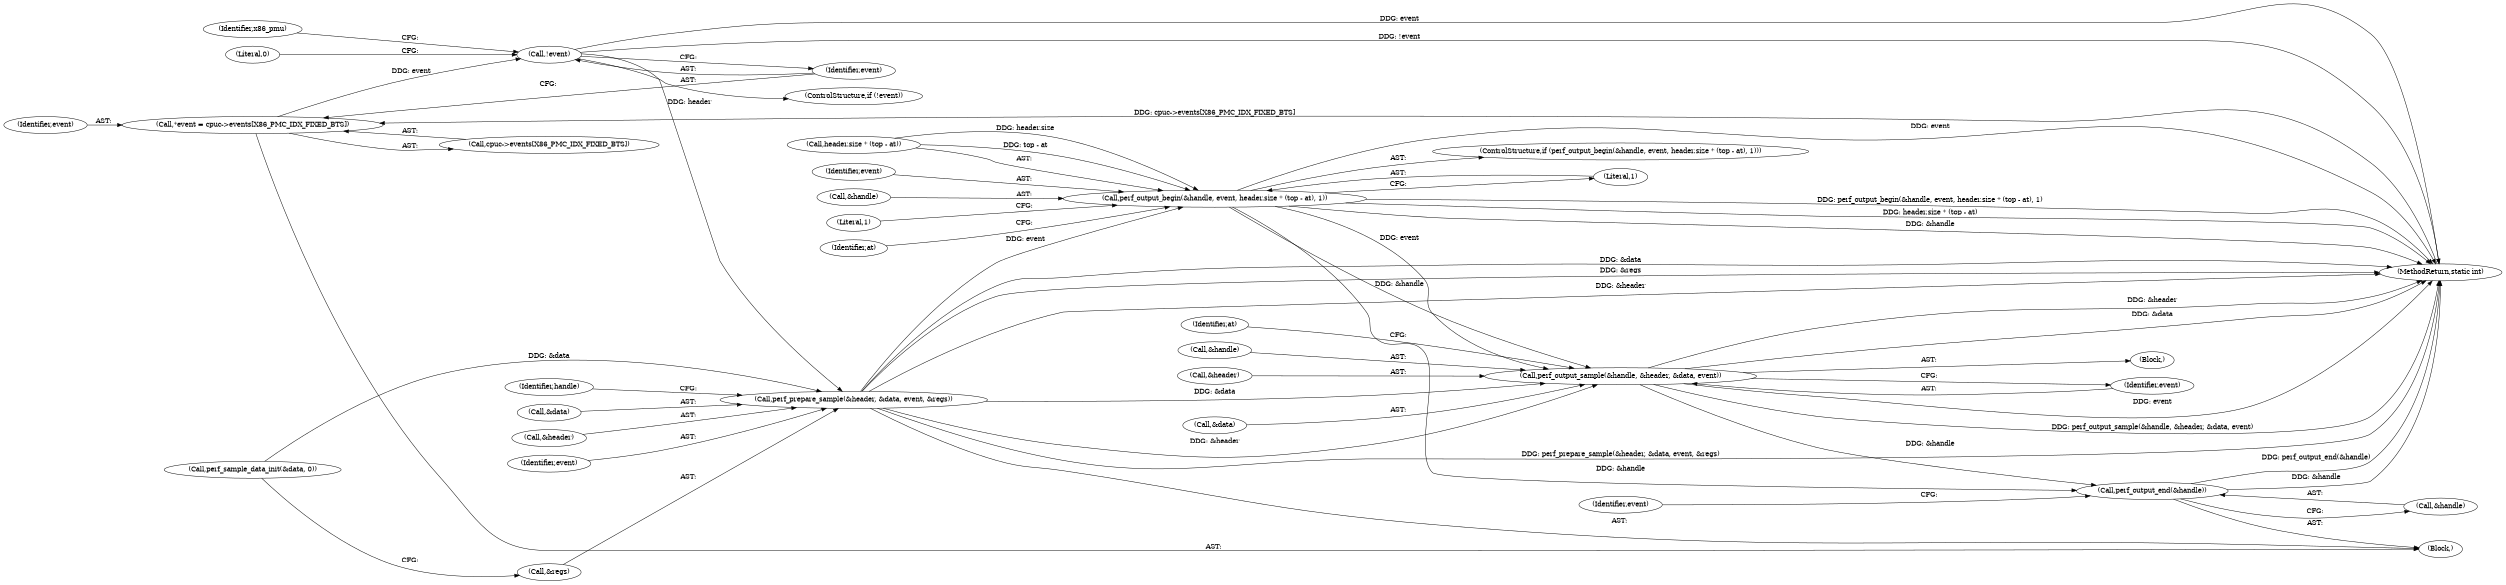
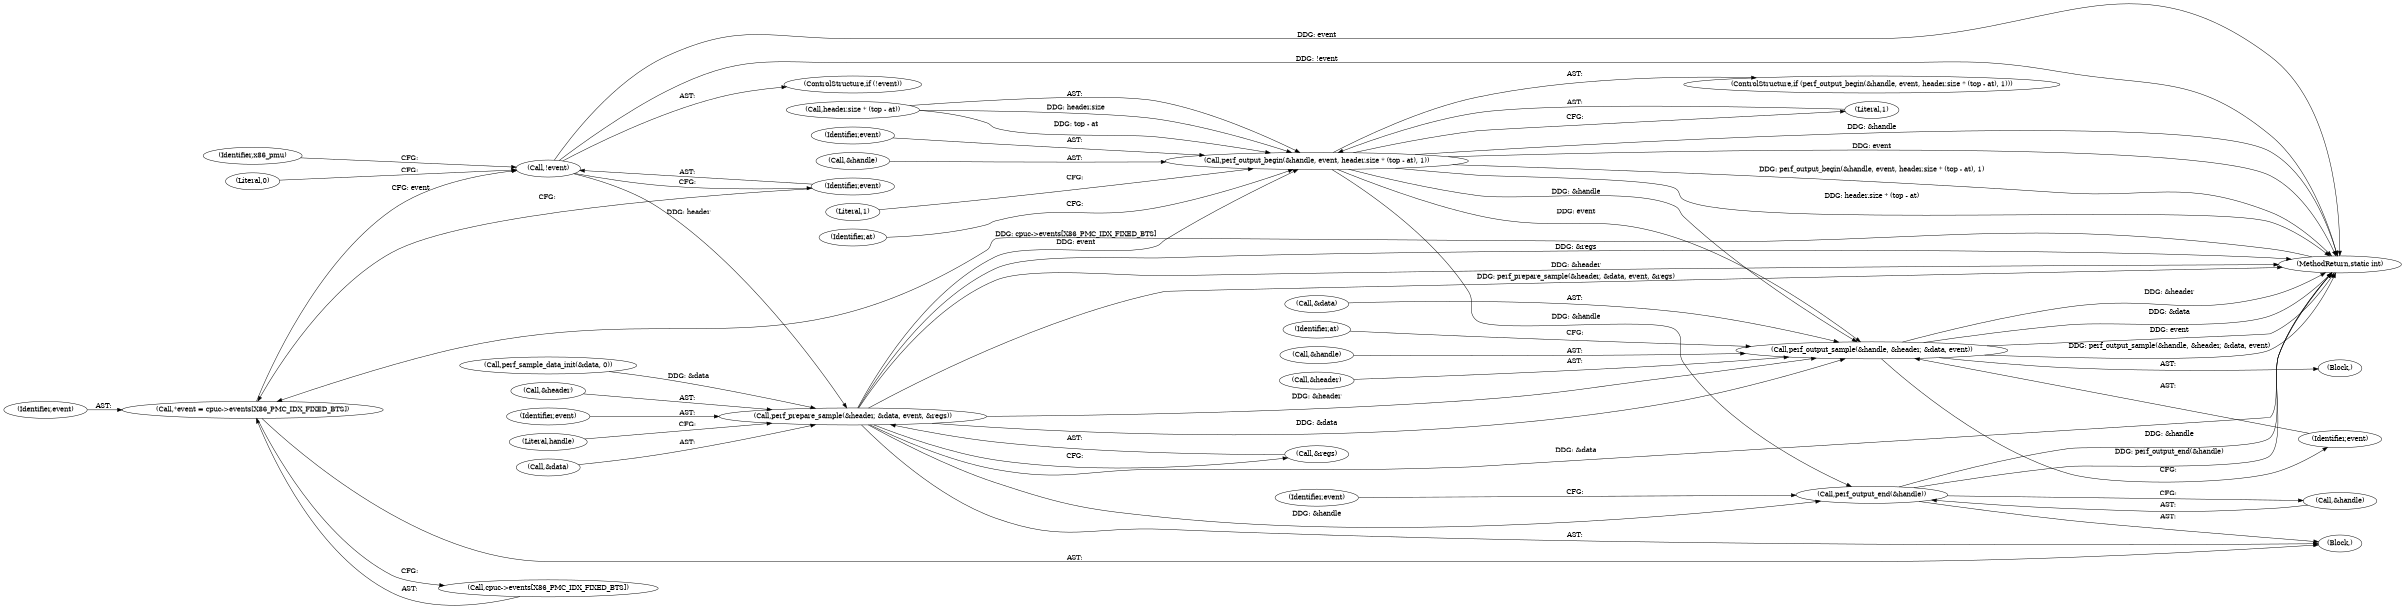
(411, 71) -> (411, 188)
(411, 146) -> (411, 572)
(549, 387) -> (548, 442)
(1849, 454) -> (1334, 527)
(376, 558) -> (1076, 467)
